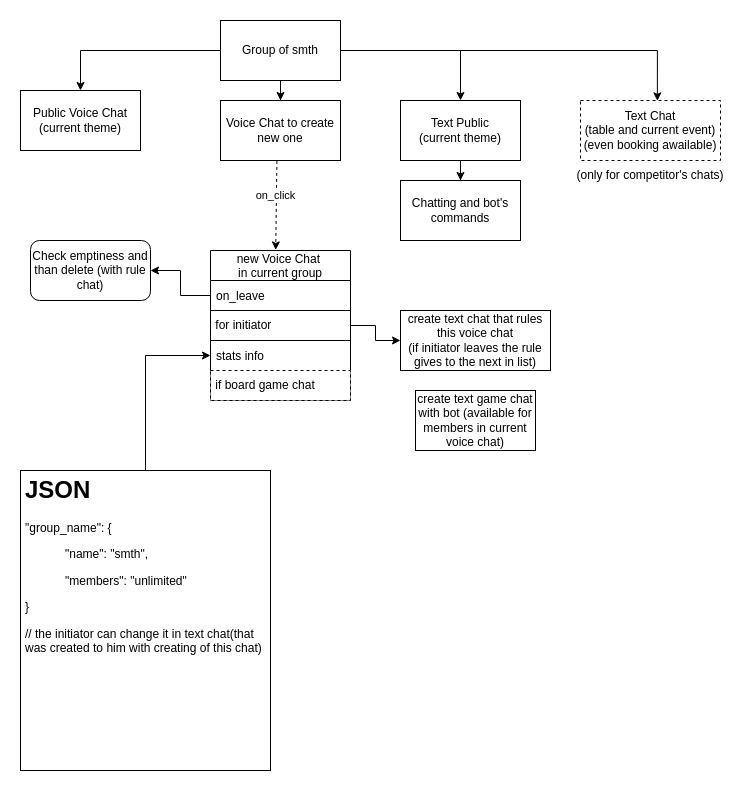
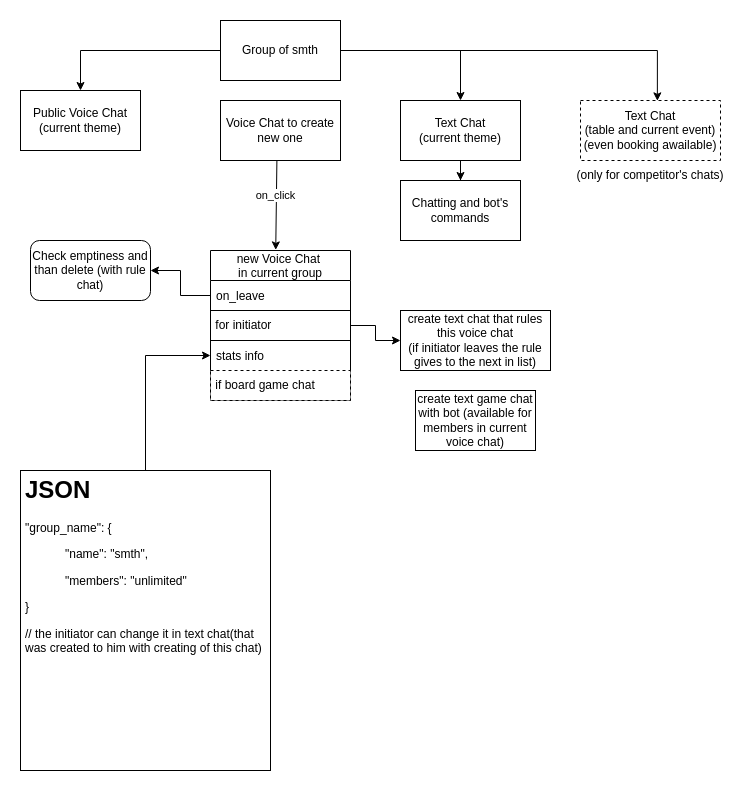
(281, 95) -> none
(461, 131) -> (461, 131)
(276, 221) -> (276, 221)
